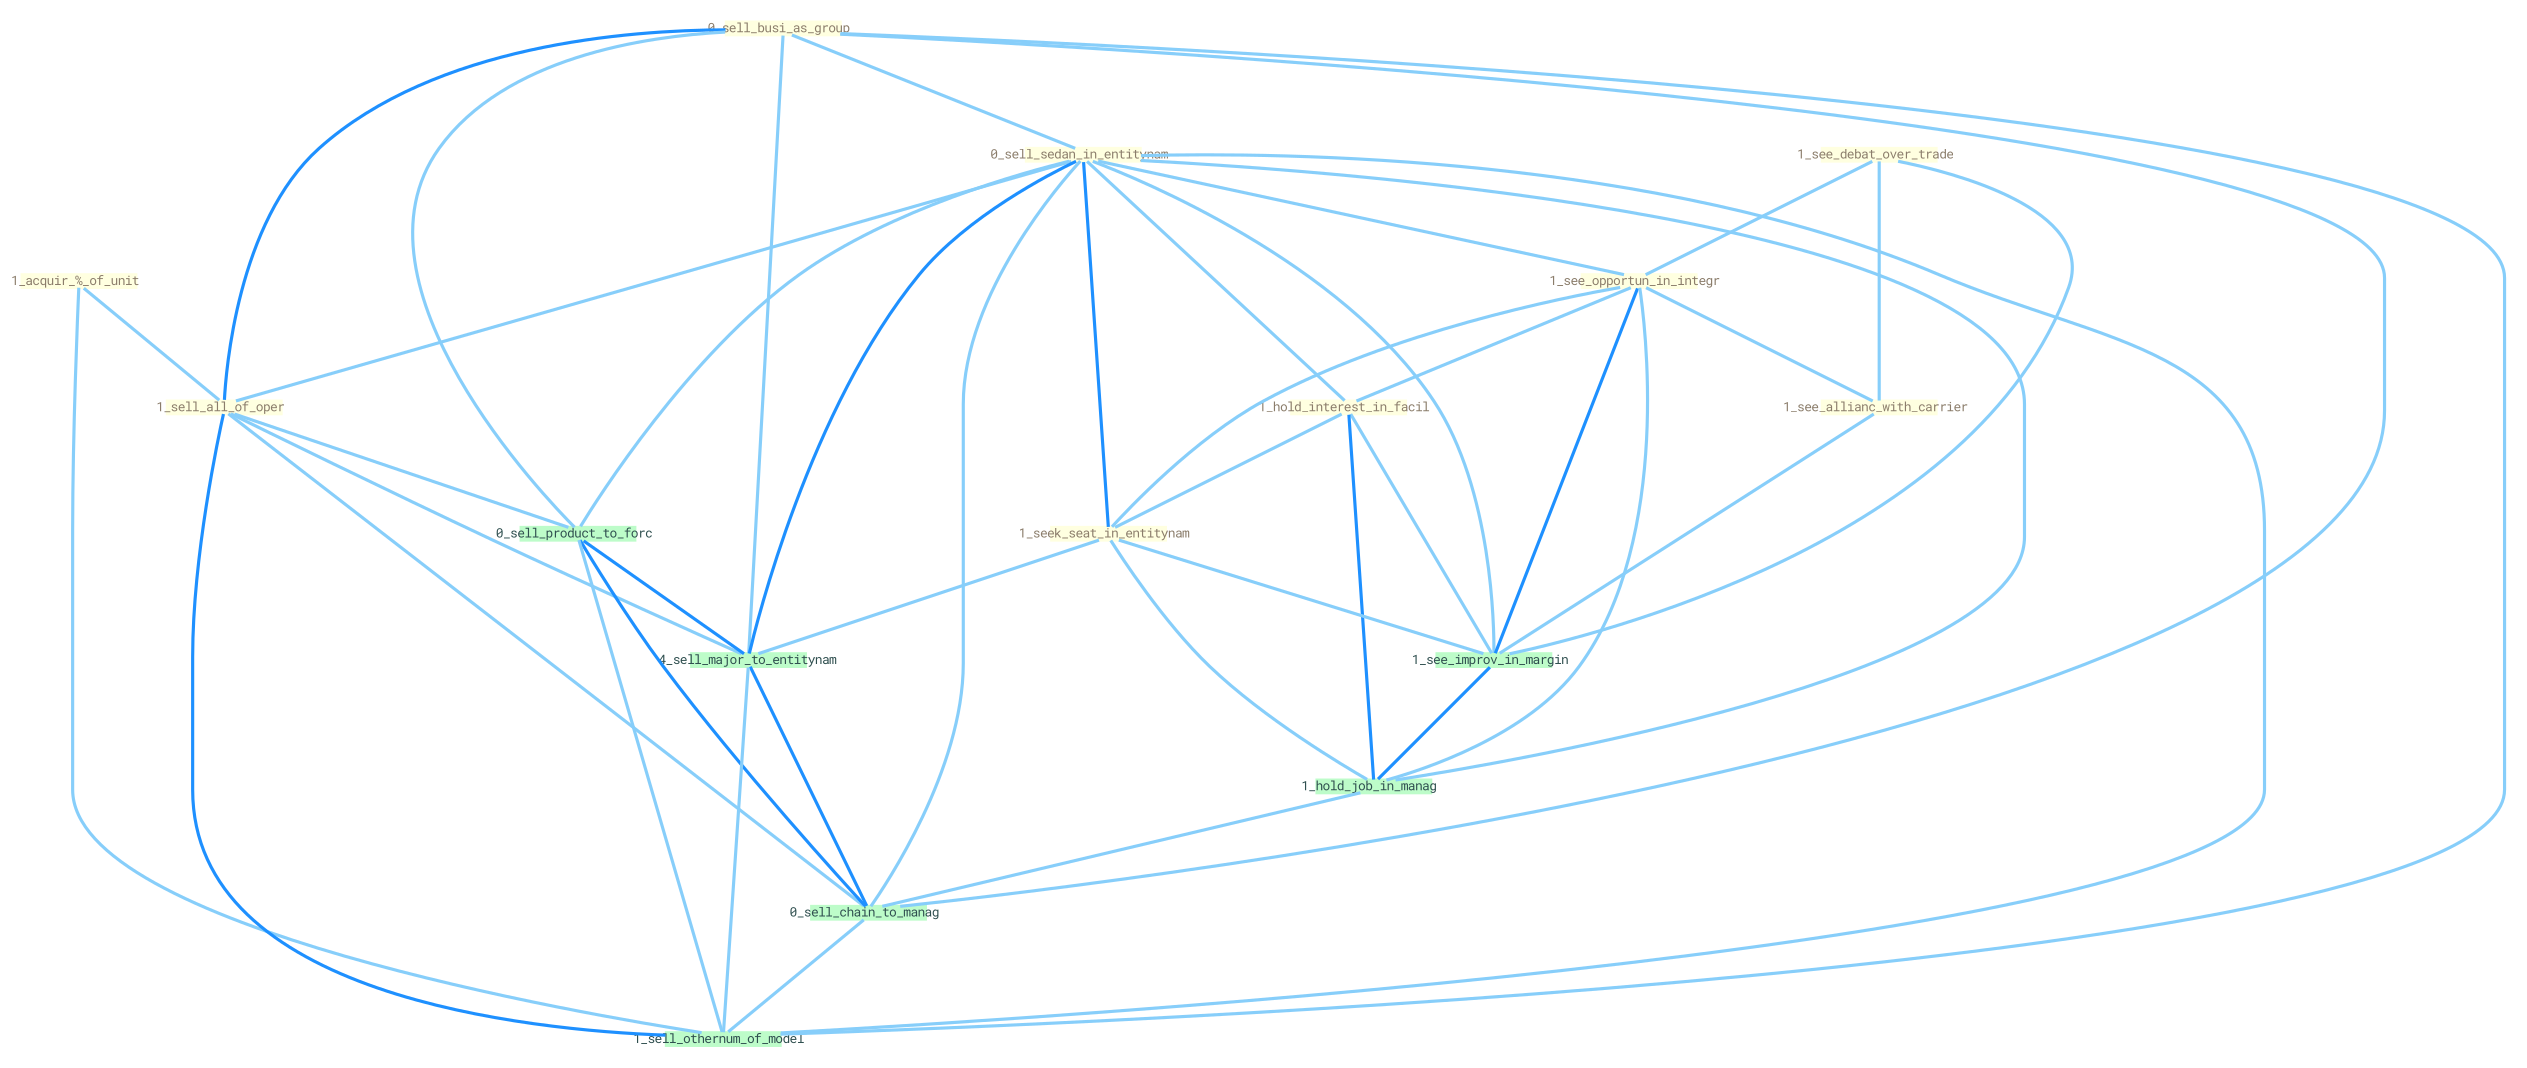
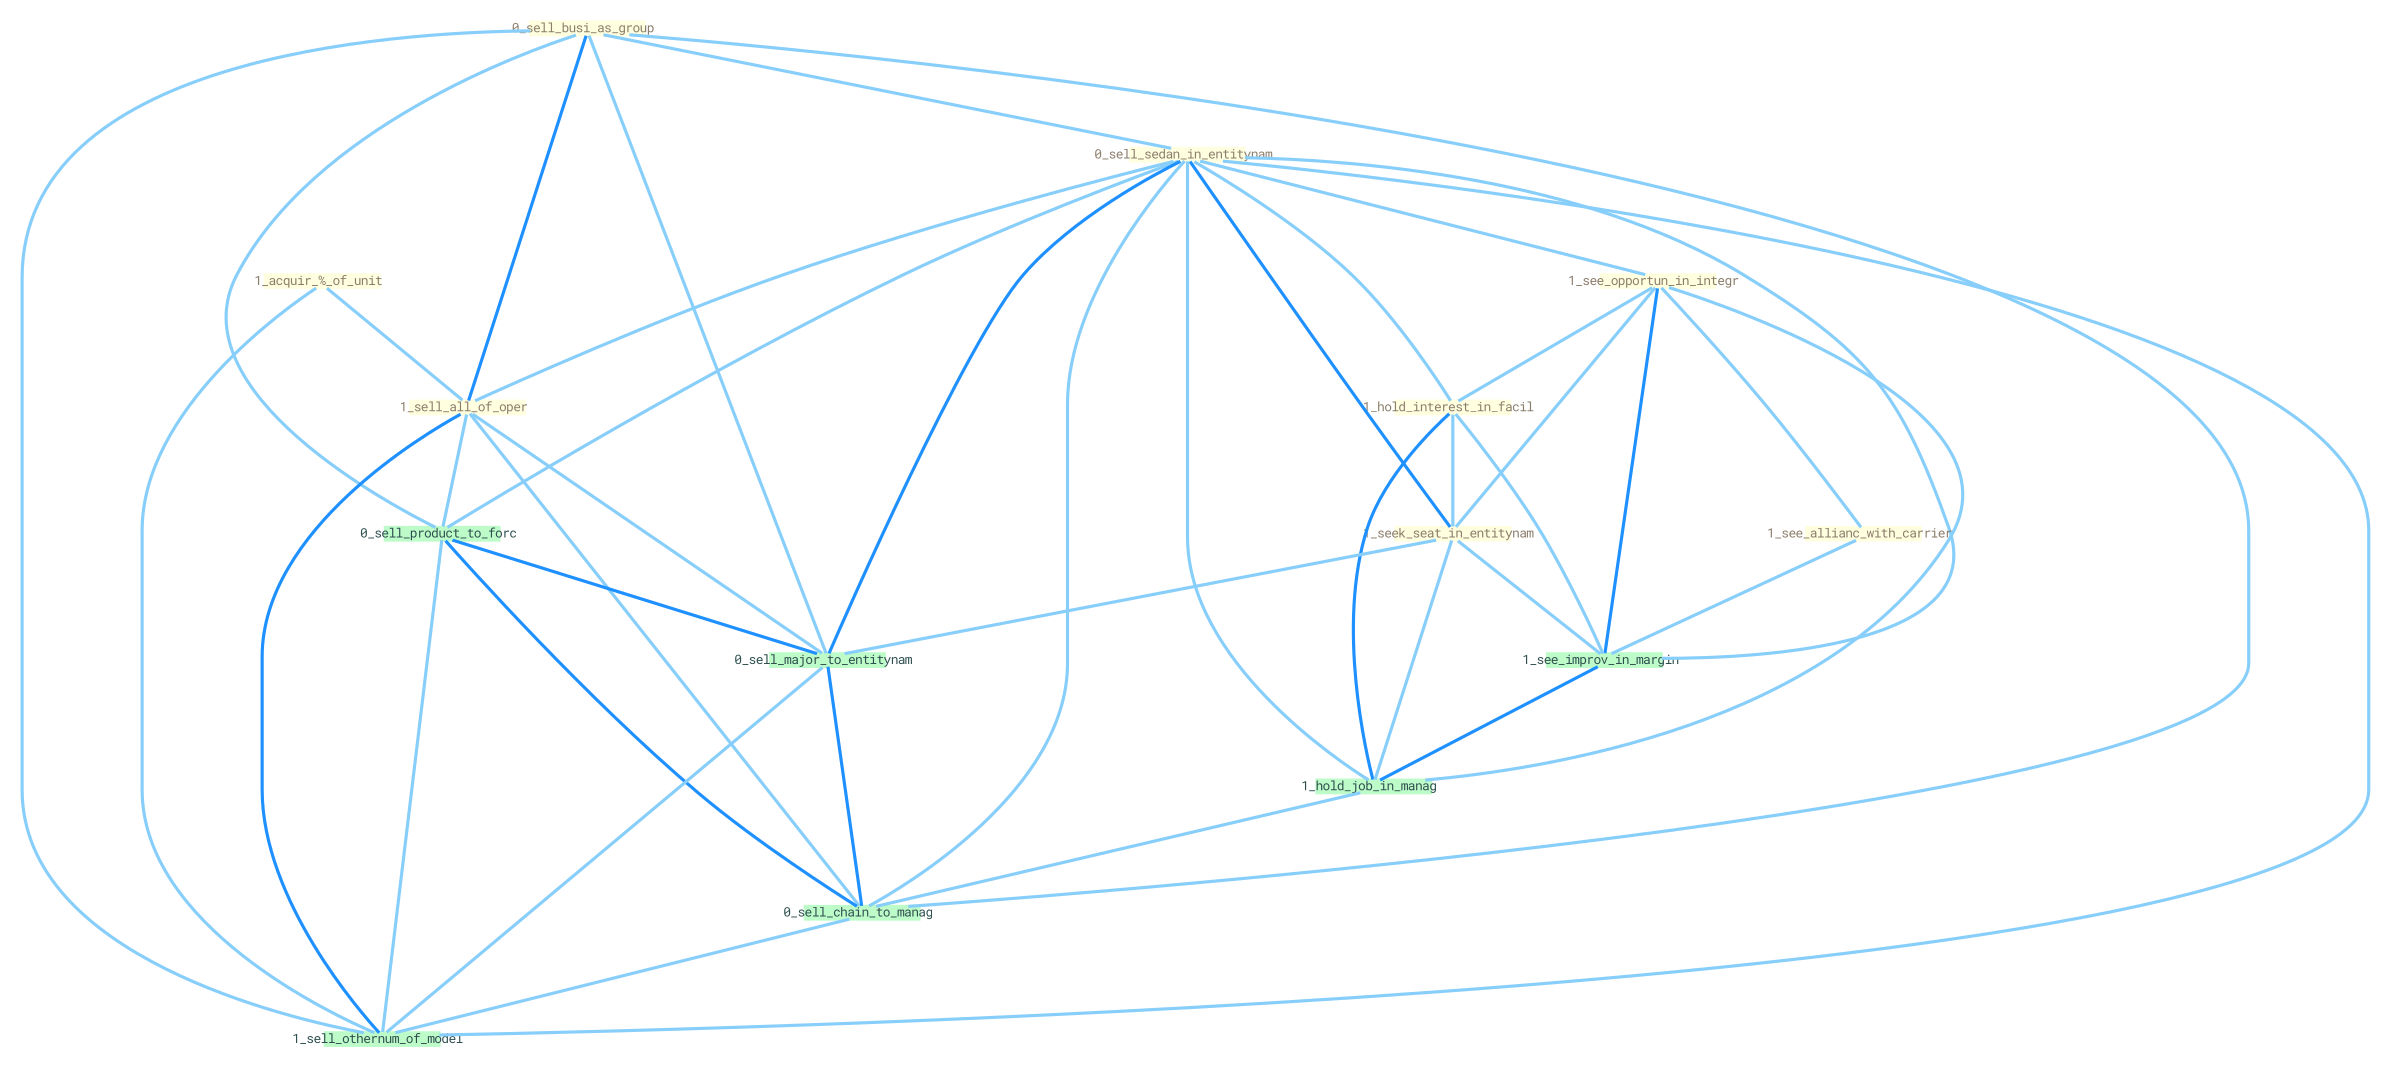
(1879, 155) -> none
(749, 660) -> (827, 660)
